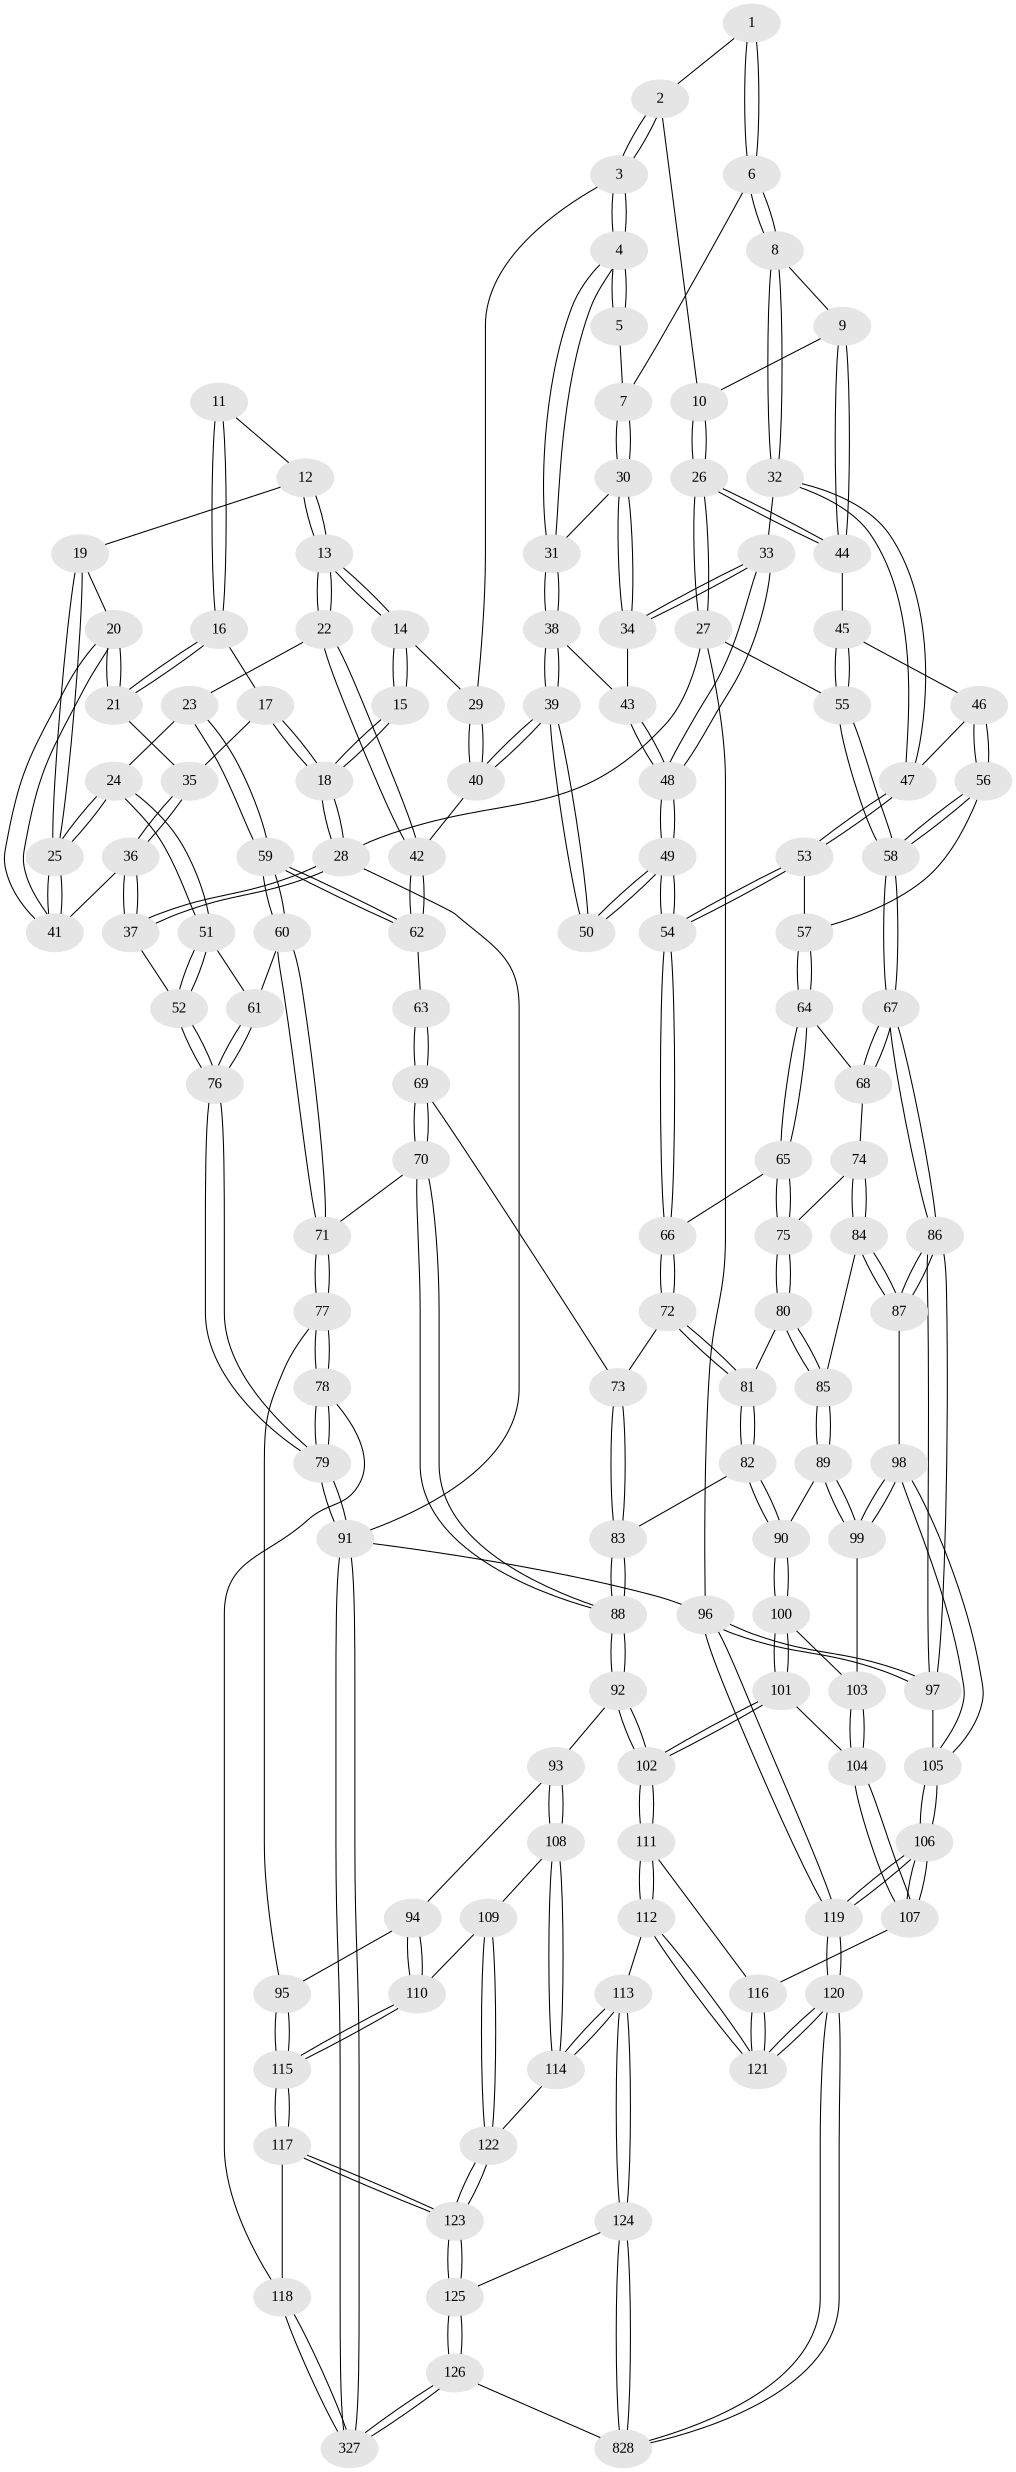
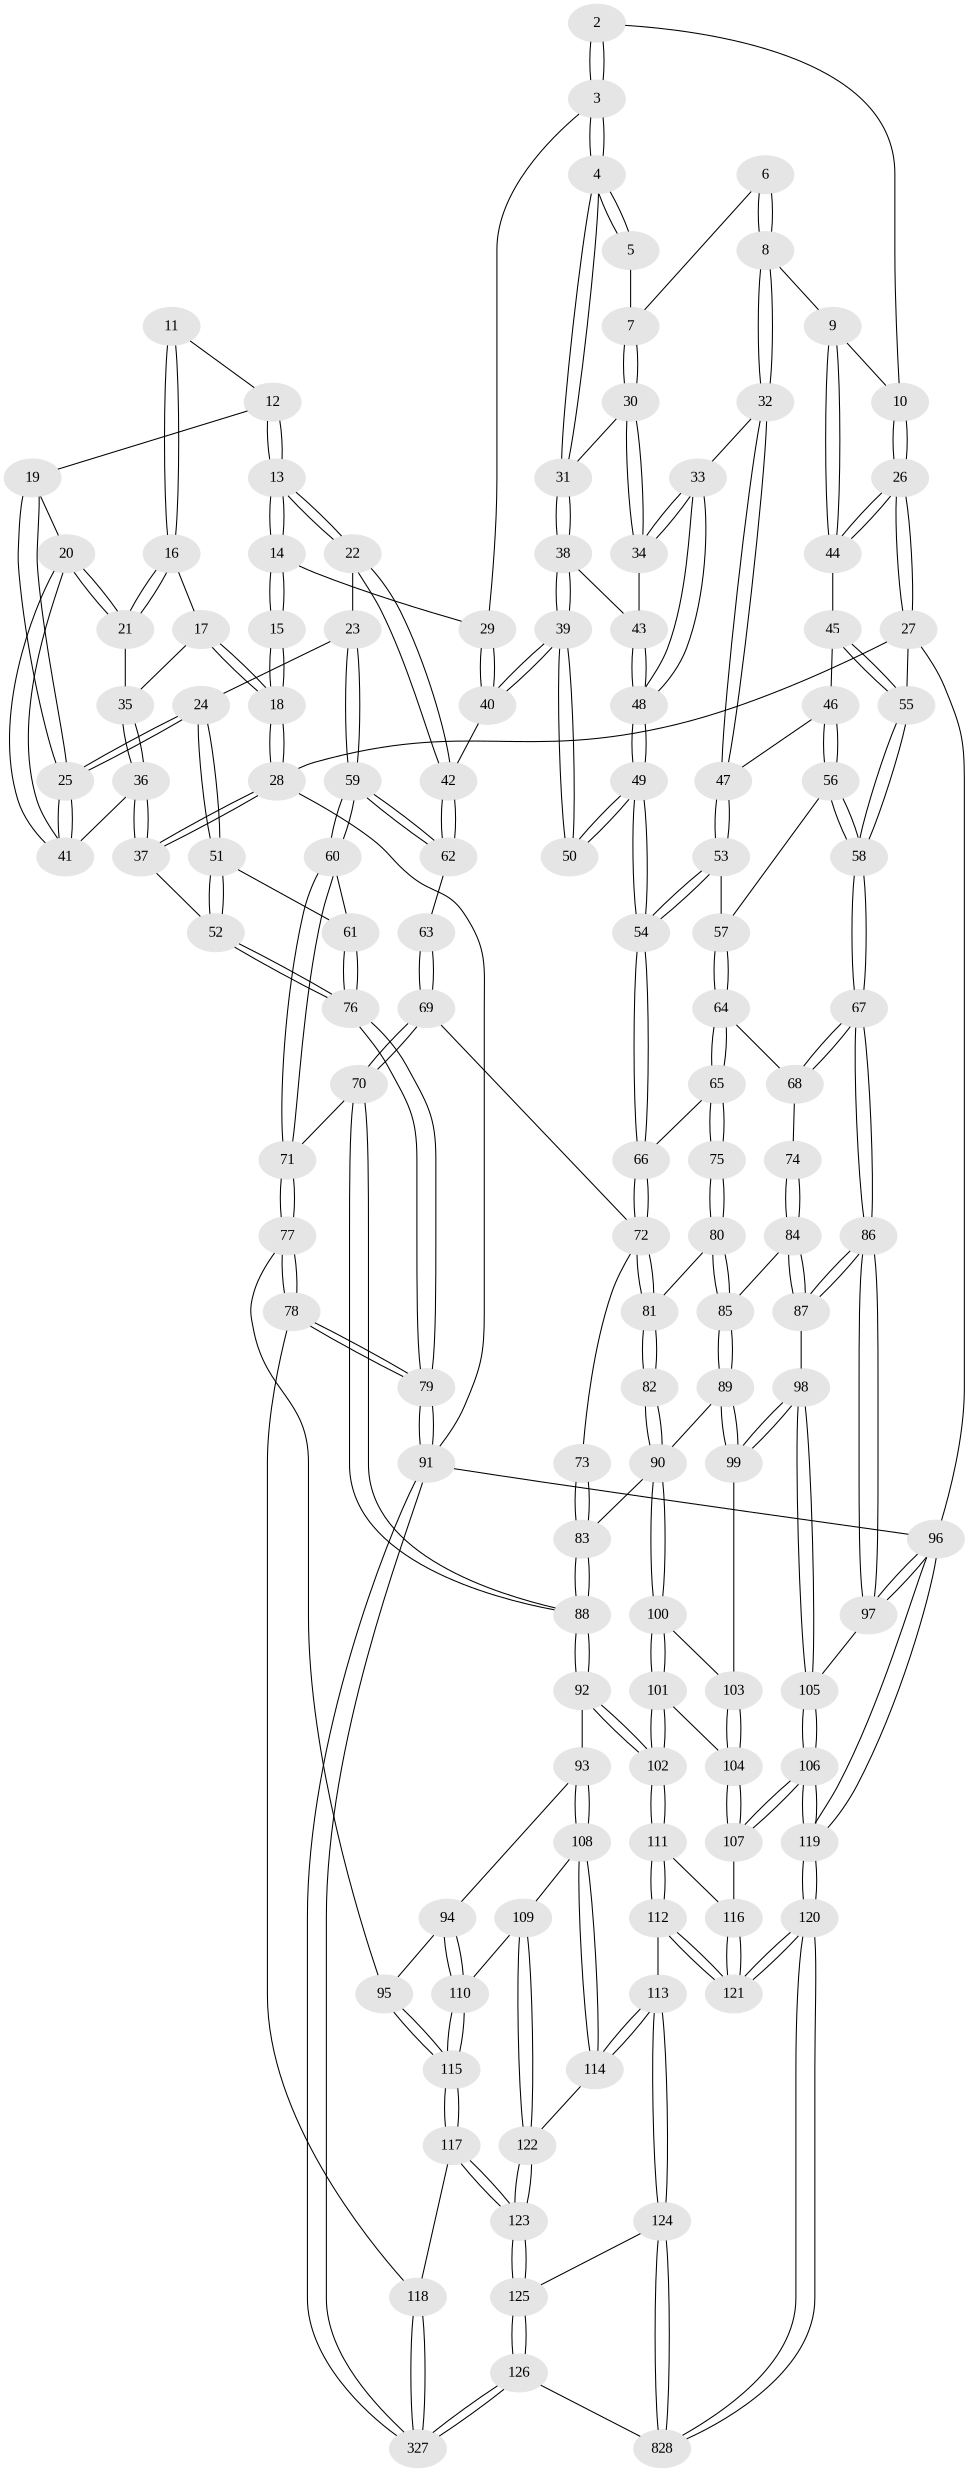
(752, 23) -> none
(821, 1198) -> none
(512, 1222) -> (534, 1122)
(683, 1501) -> (620, 1501)
